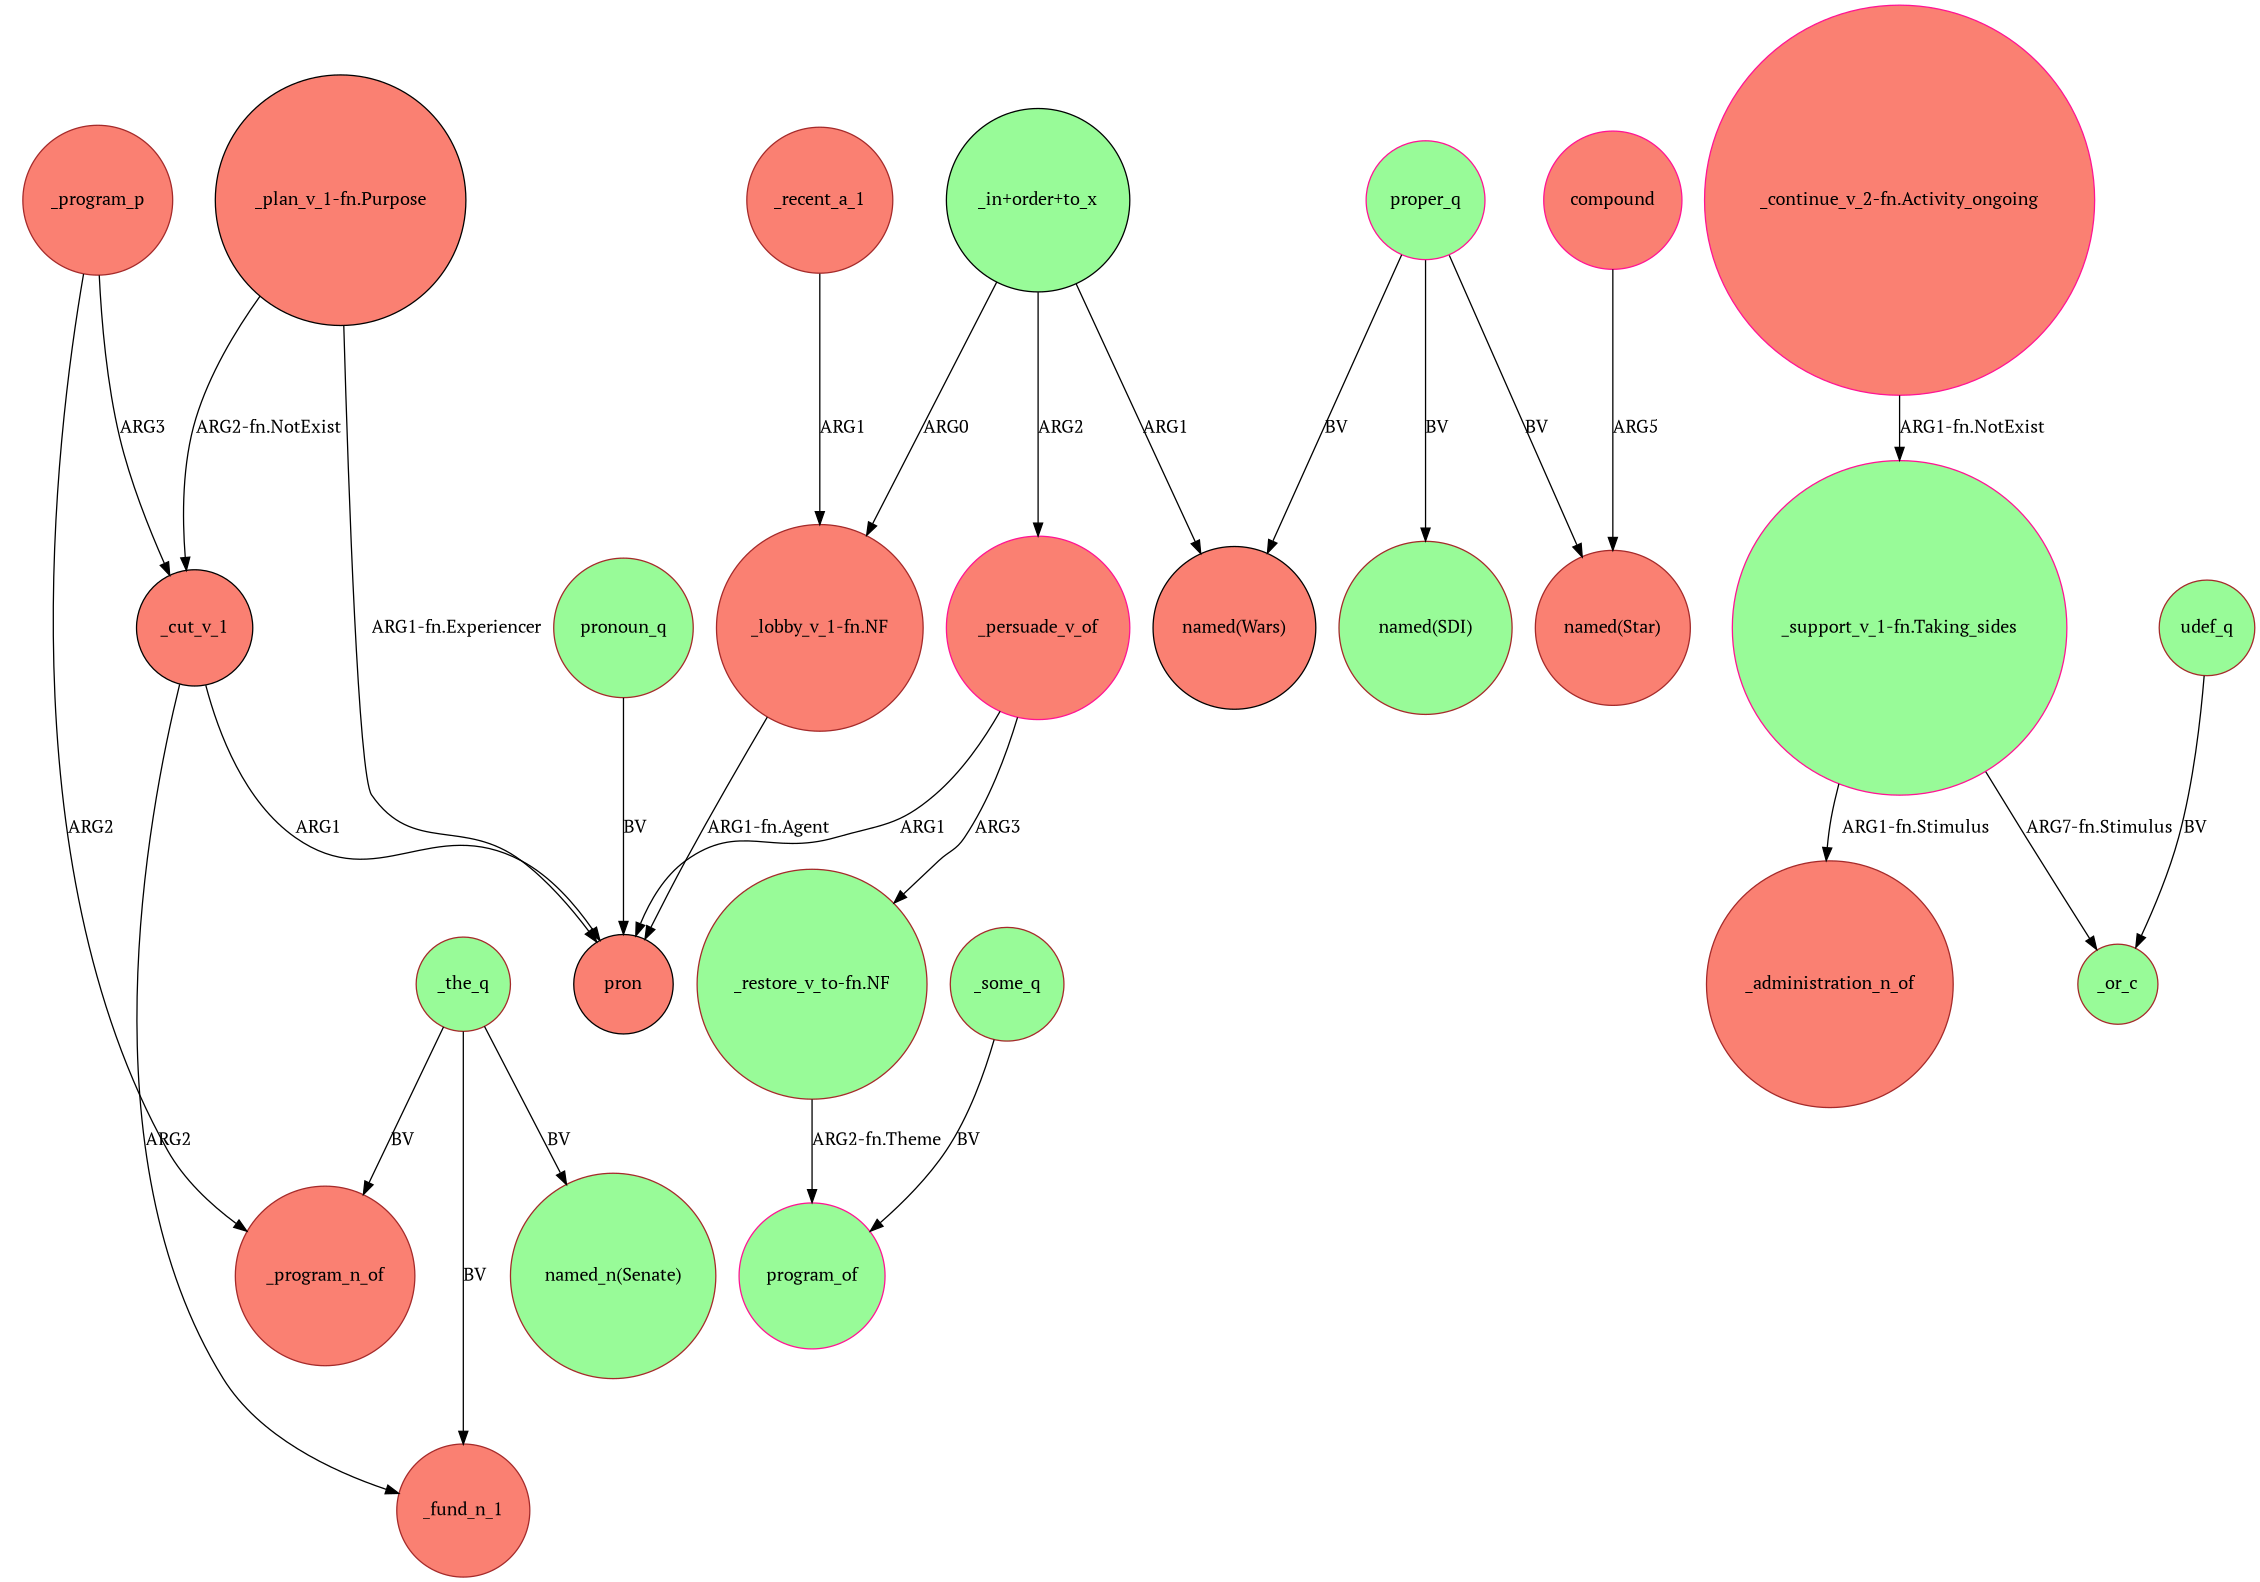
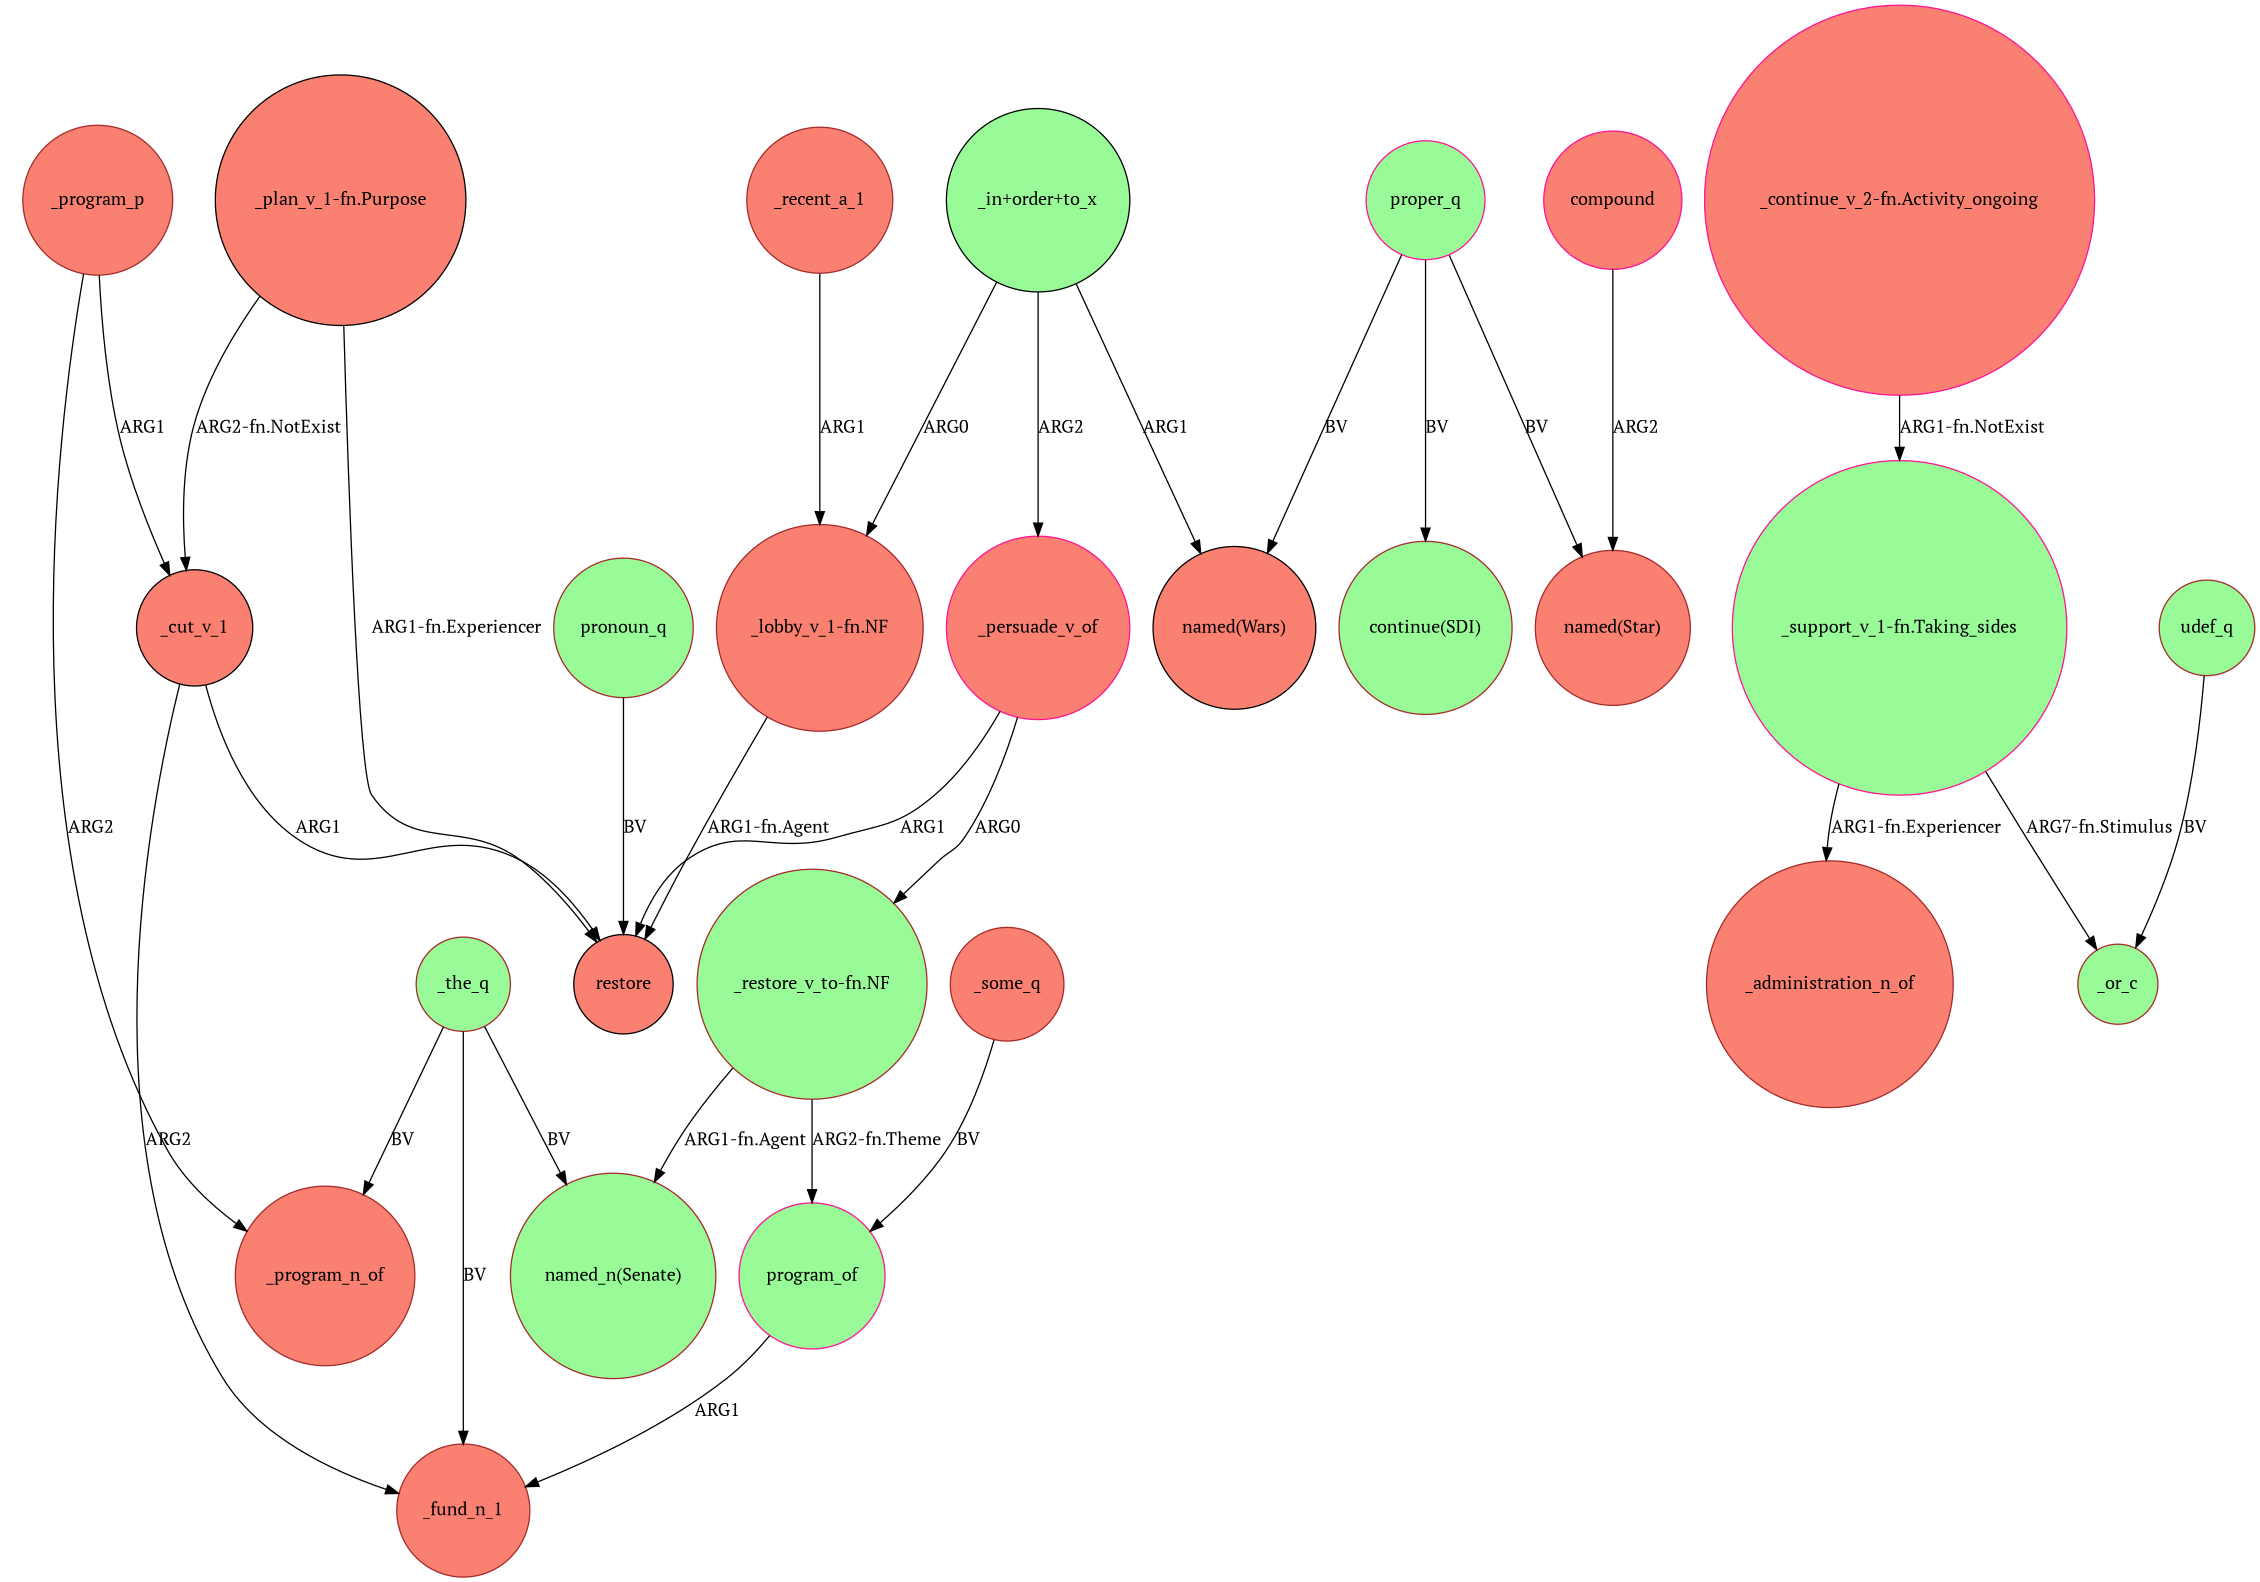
(143, 428) -> (143, 428)
(1636, 428) -> (1636, 428)
(1426, 628) -> (1426, 628)
(998, 828) -> (998, 828)
(1916, 828) -> (1916, 828)
(623, 984) -> (623, 984)
(1007, 984) -> (1007, 984)
none -> (694, 1117)
none -> (662, 1422)
